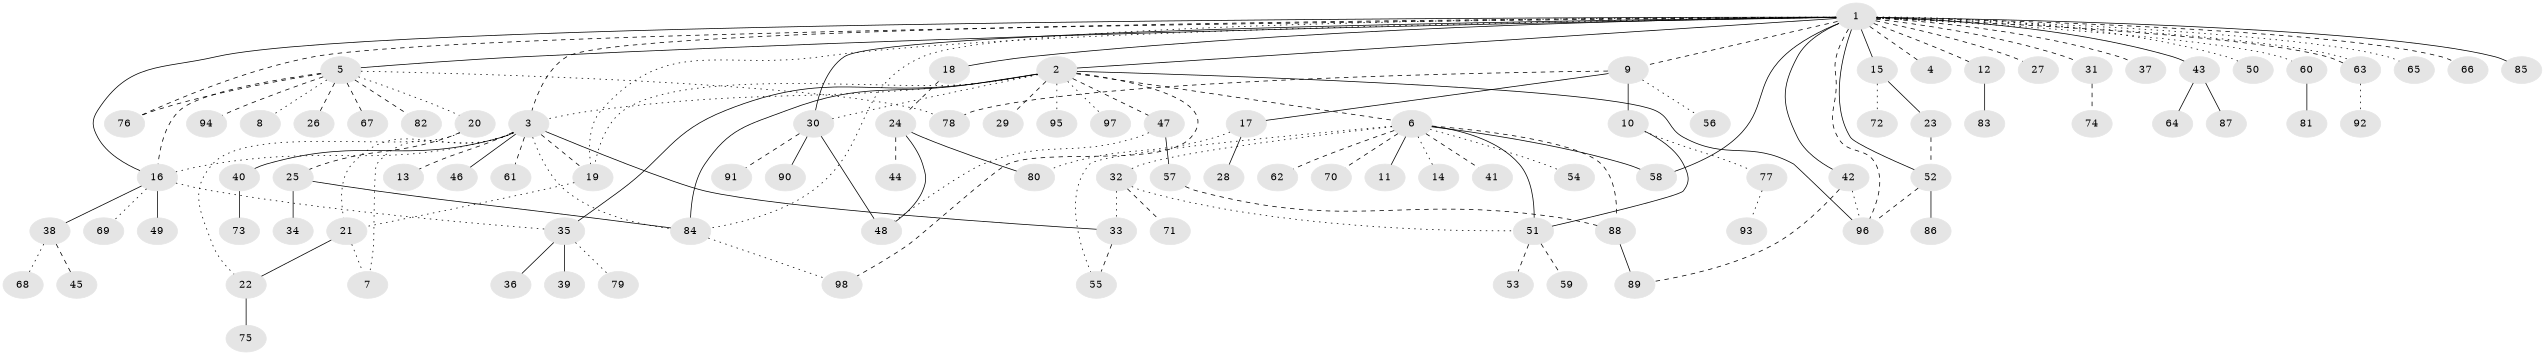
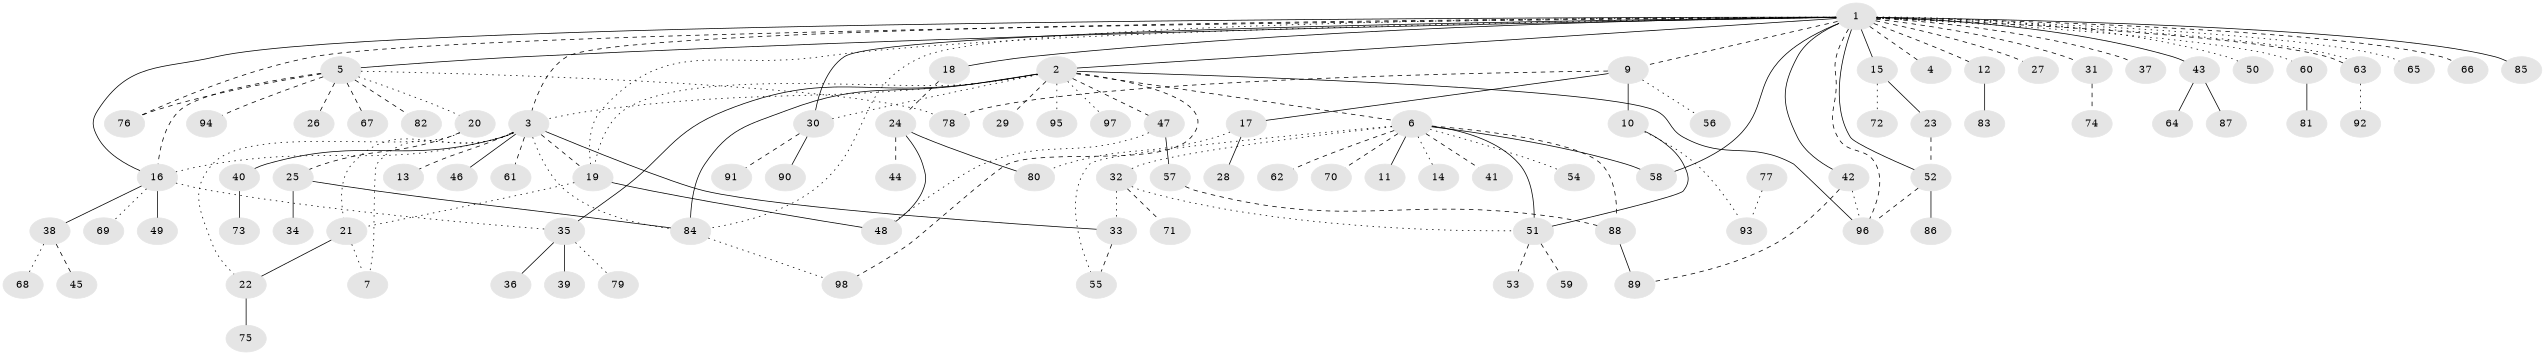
(260, 124) -> none
(1698, 151) -> (1699, 167)
(848, 177) -> (737, 206)
